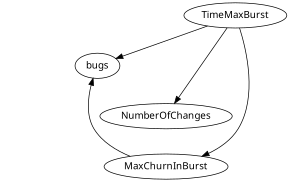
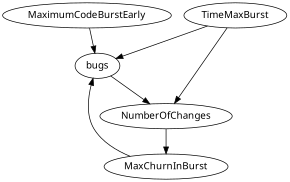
none -> (87, 15)
none -> (127, 88)
(248, 98) -> (166, 138)
